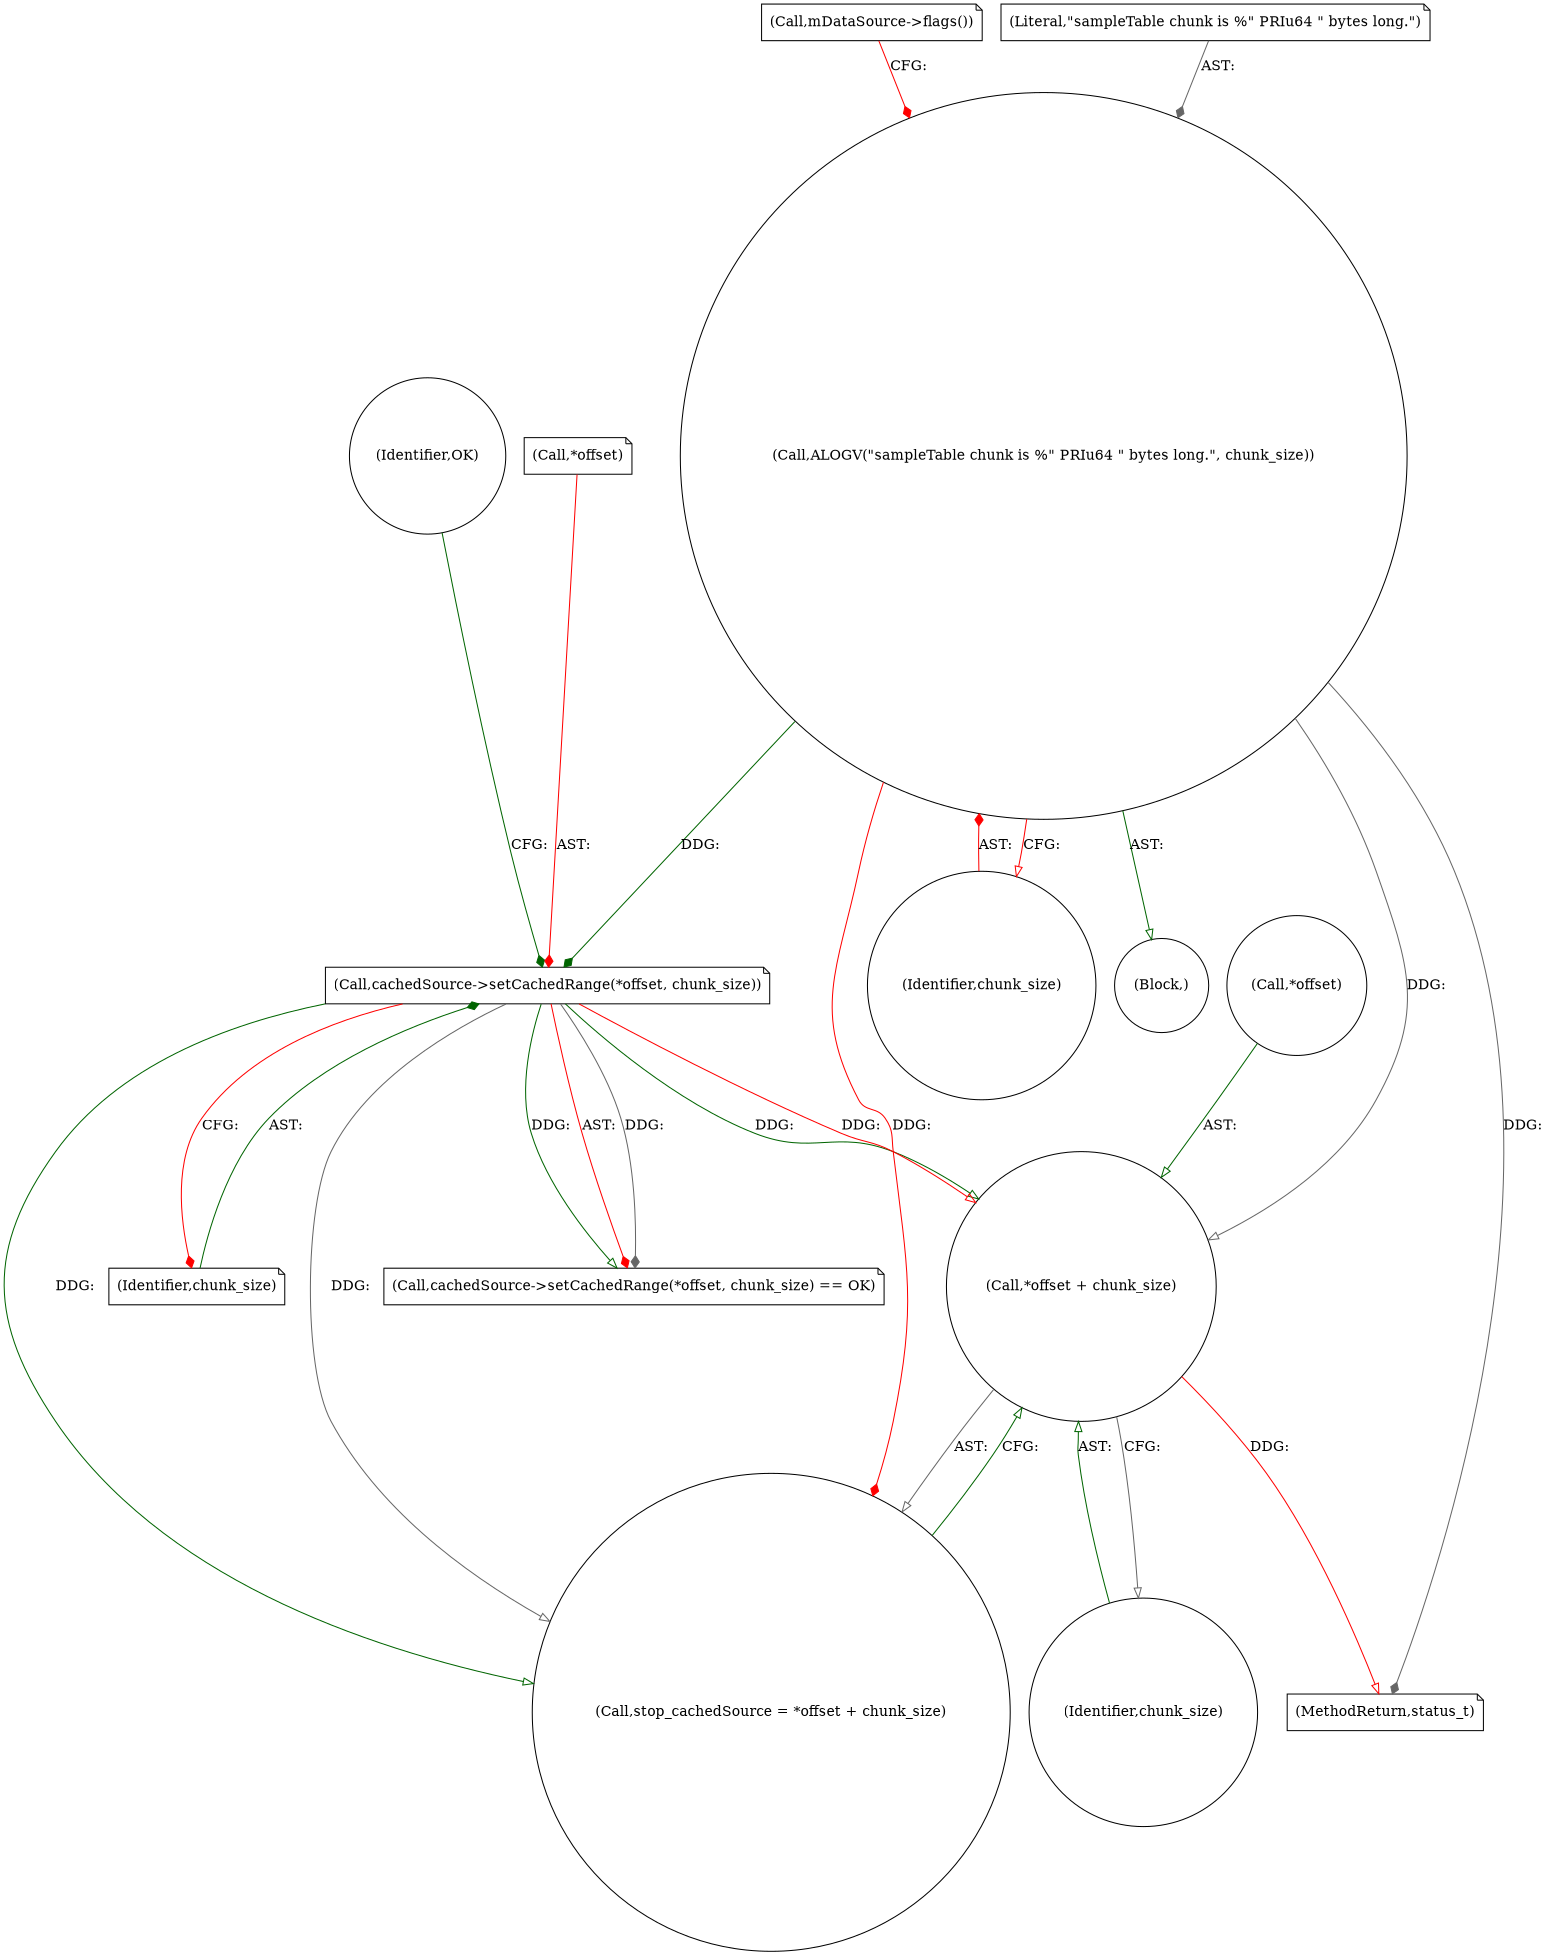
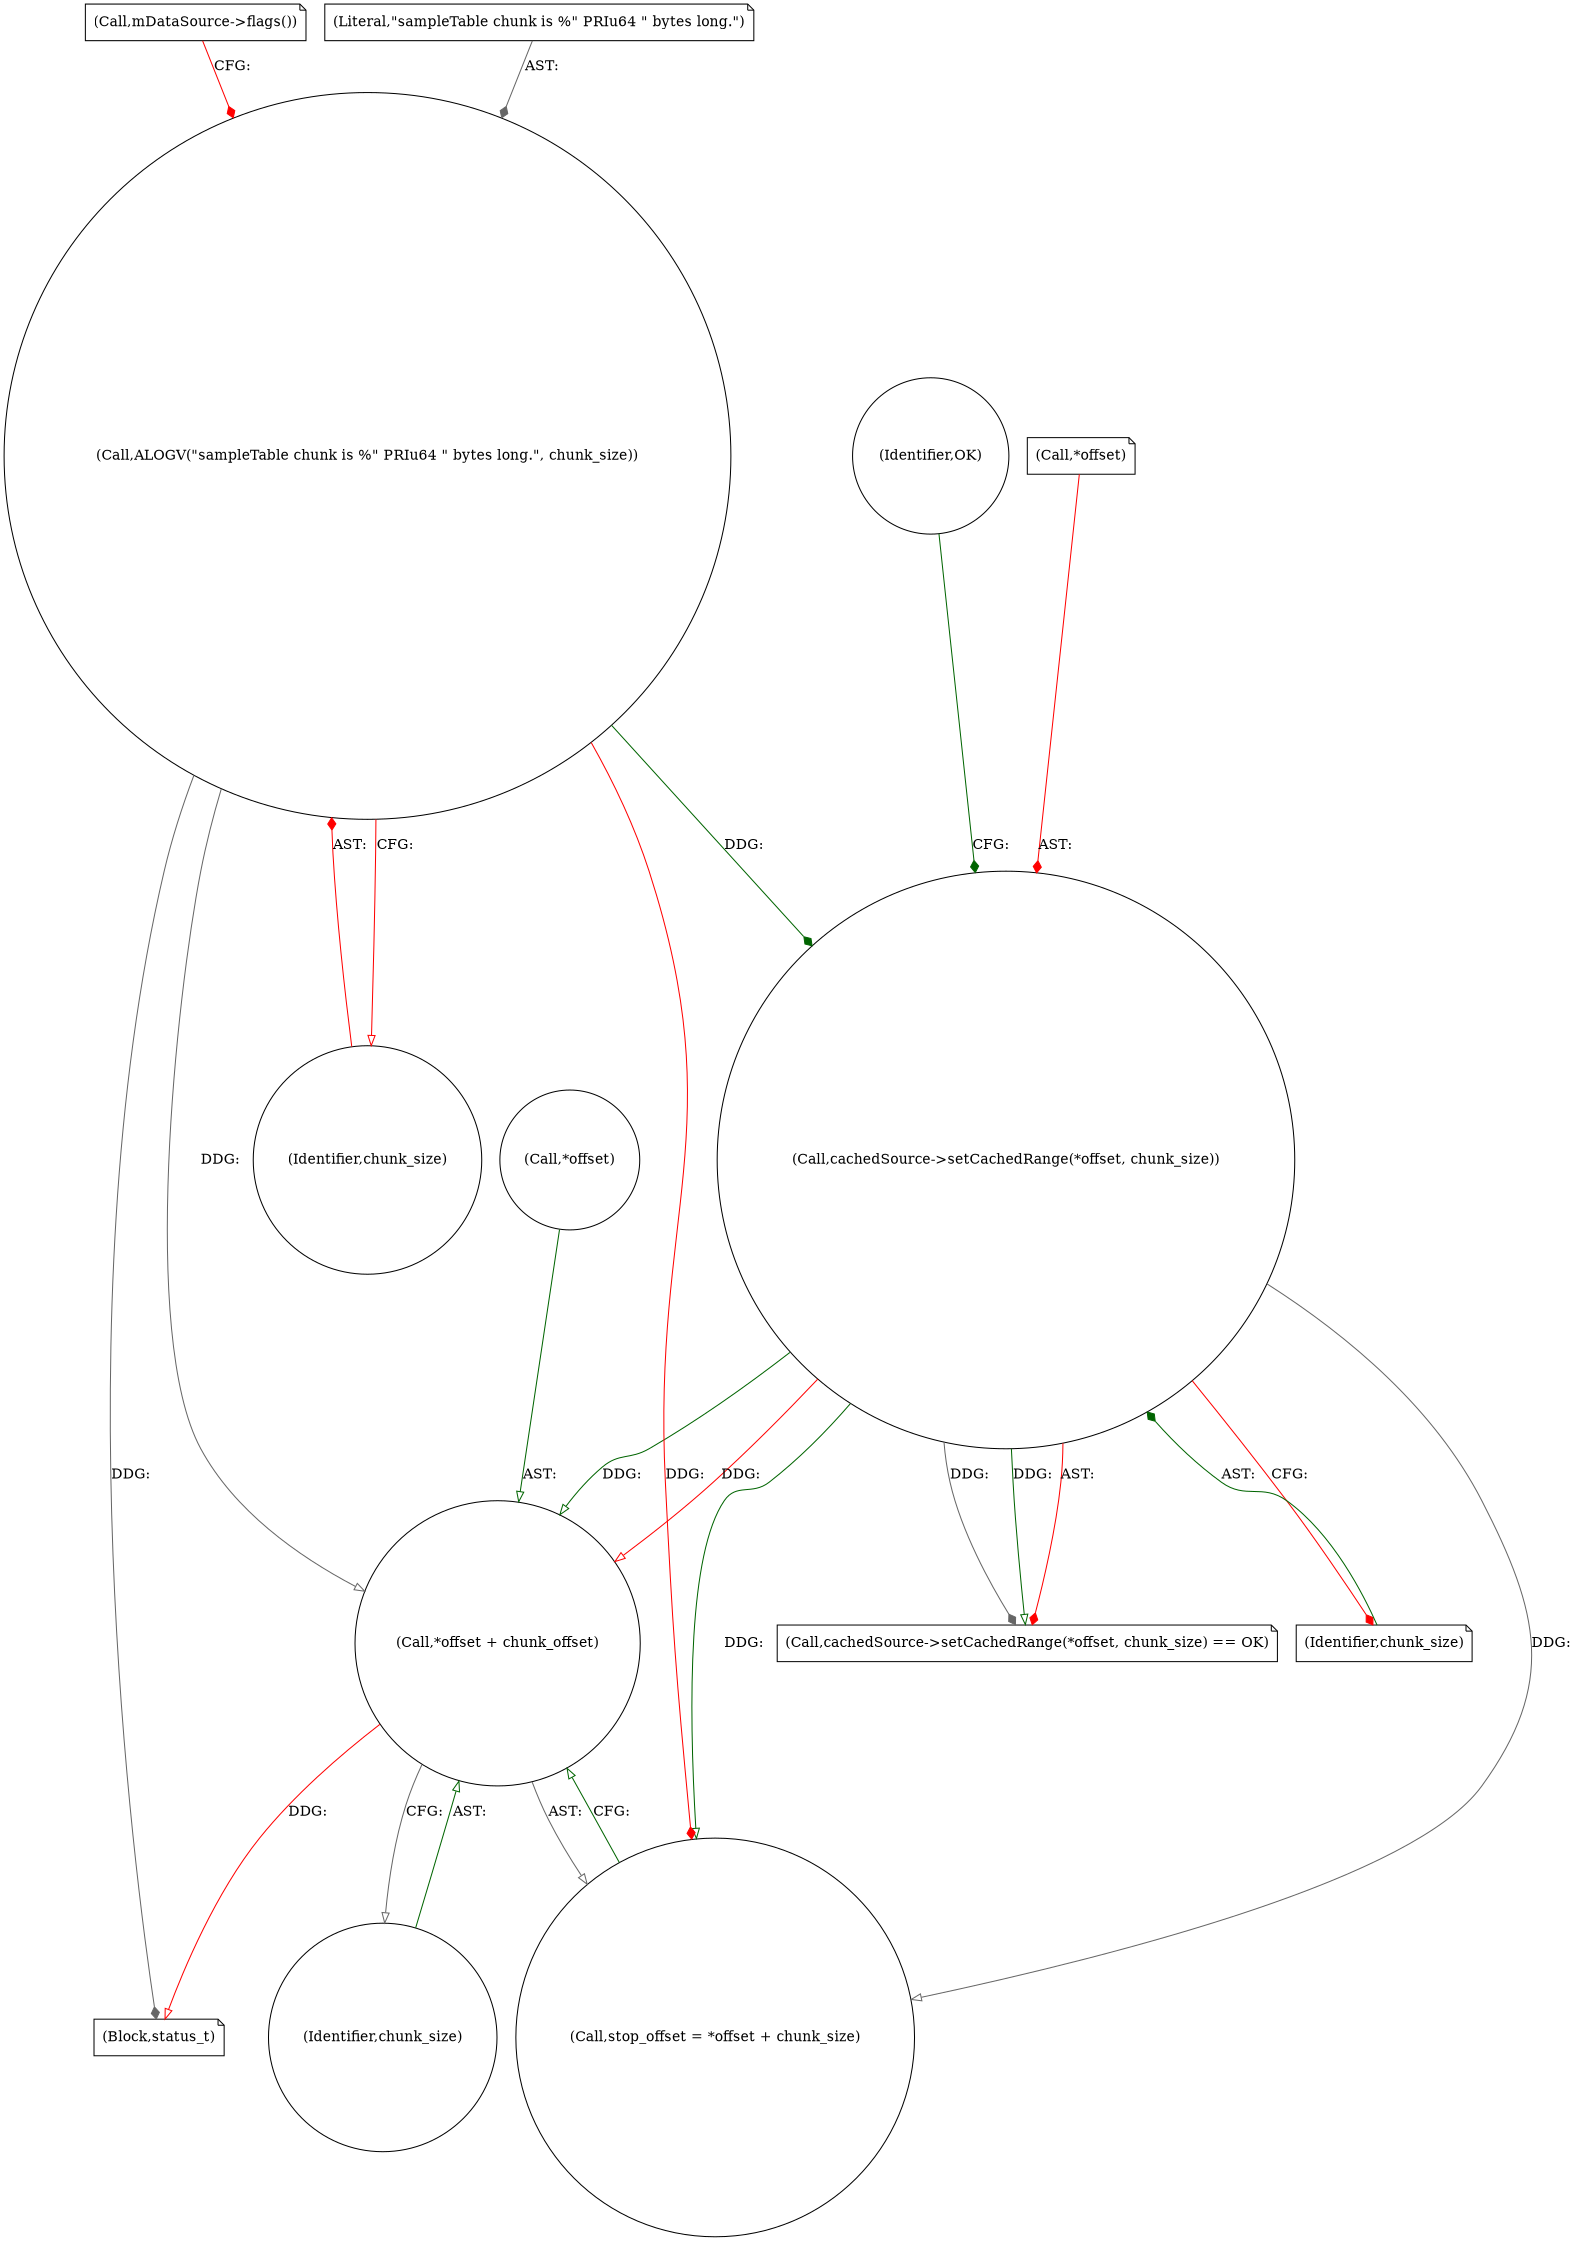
(548, 986) -> (1006, 1160)
(1162, 986) -> none
(1081, 1287) -> (498, 1643)
(771, 1712) -> (715, 2037)
(1385, 1712) -> (159, 2037)
